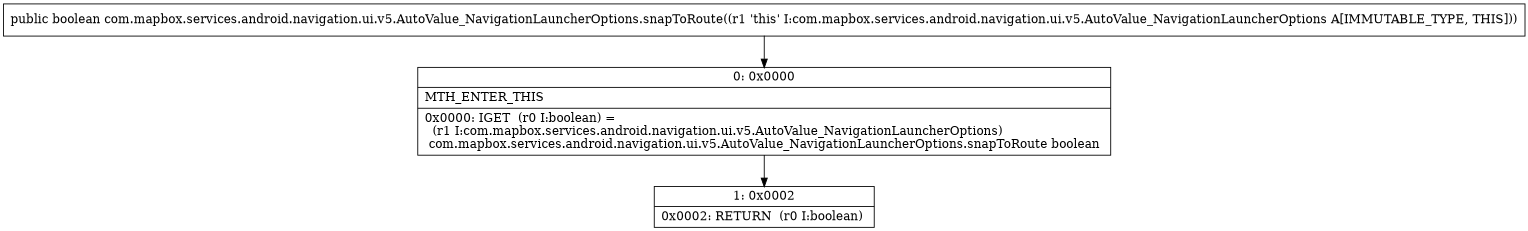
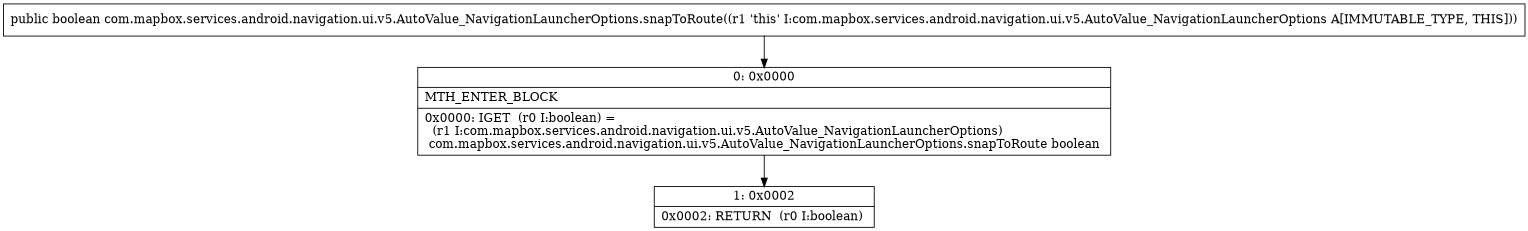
(485, 97) -> (492, 97)
